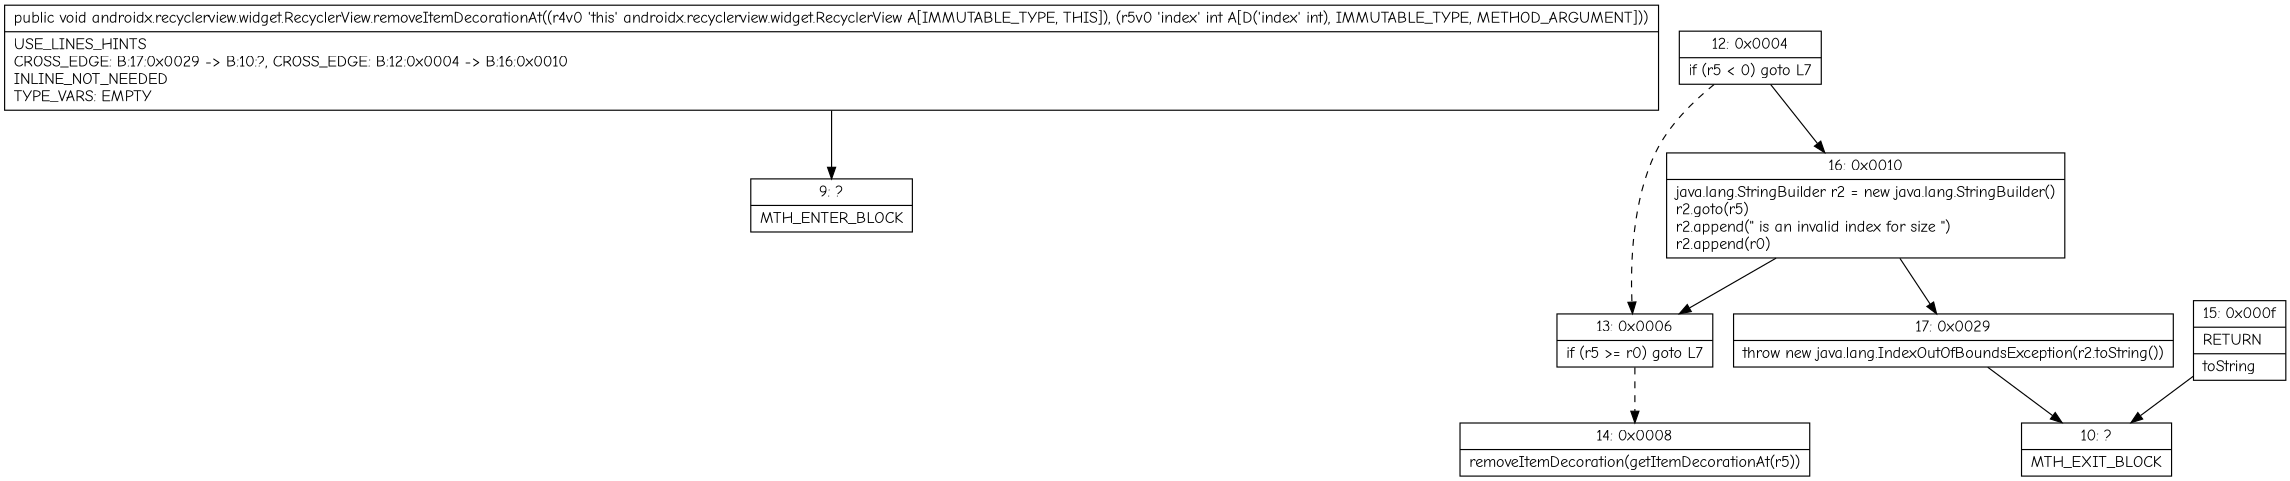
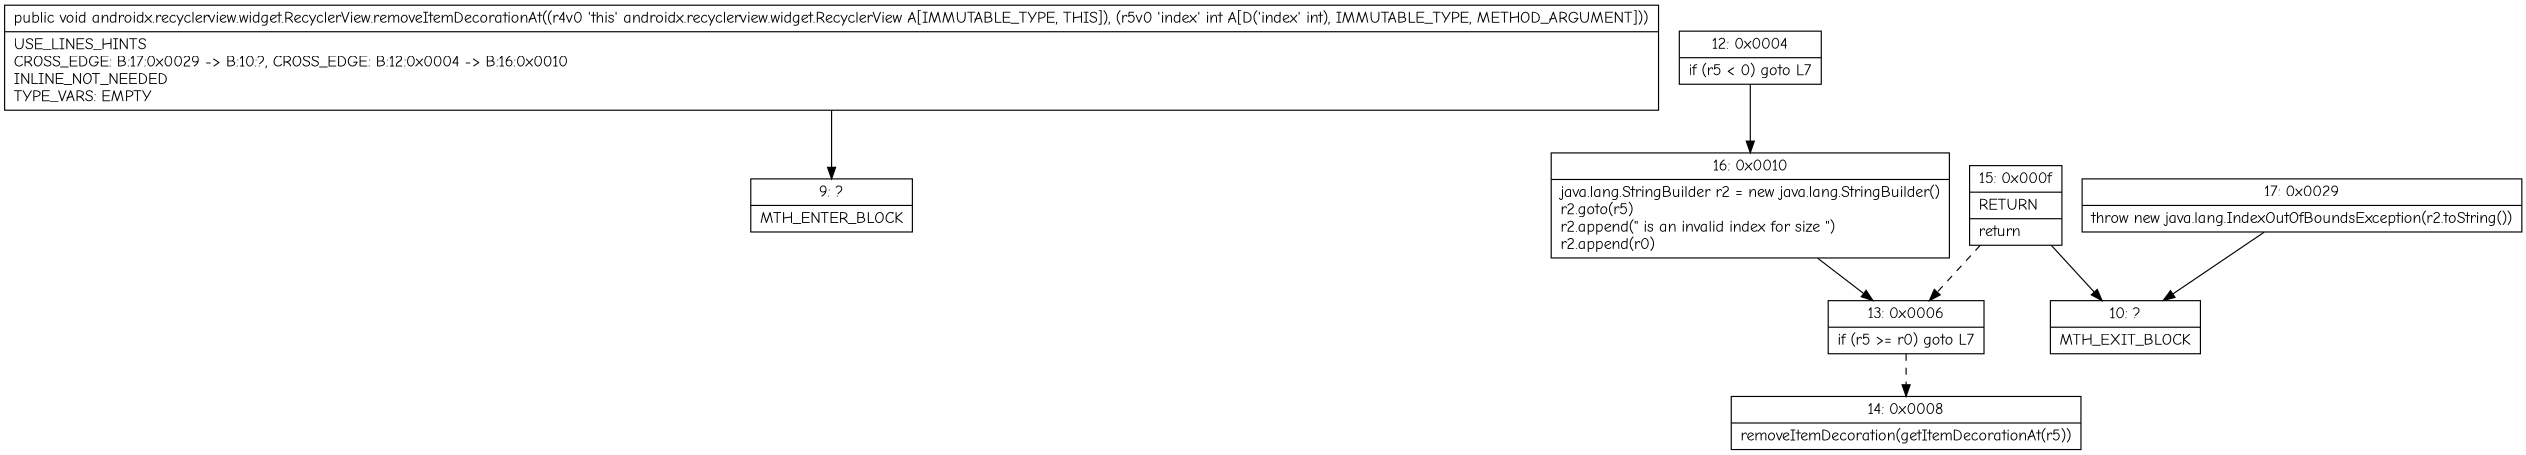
(1645, 182) -> (1959, 269)
(1915, 281) -> none
(2229, 366) -> (2000, 231)
